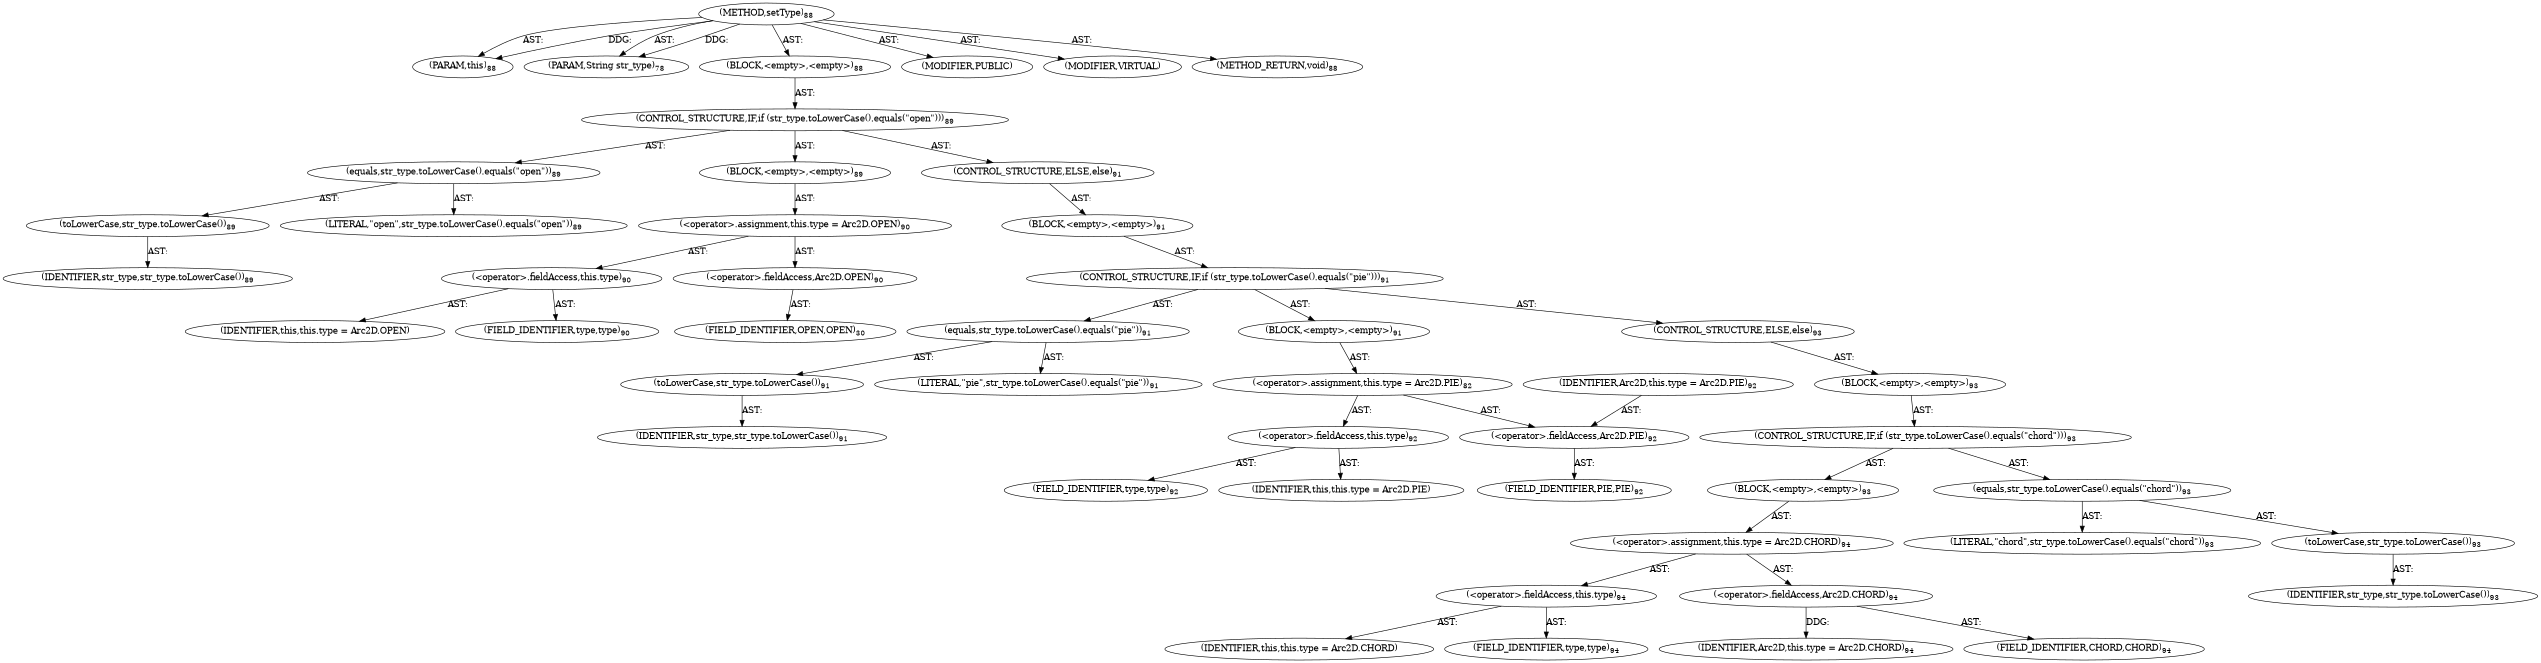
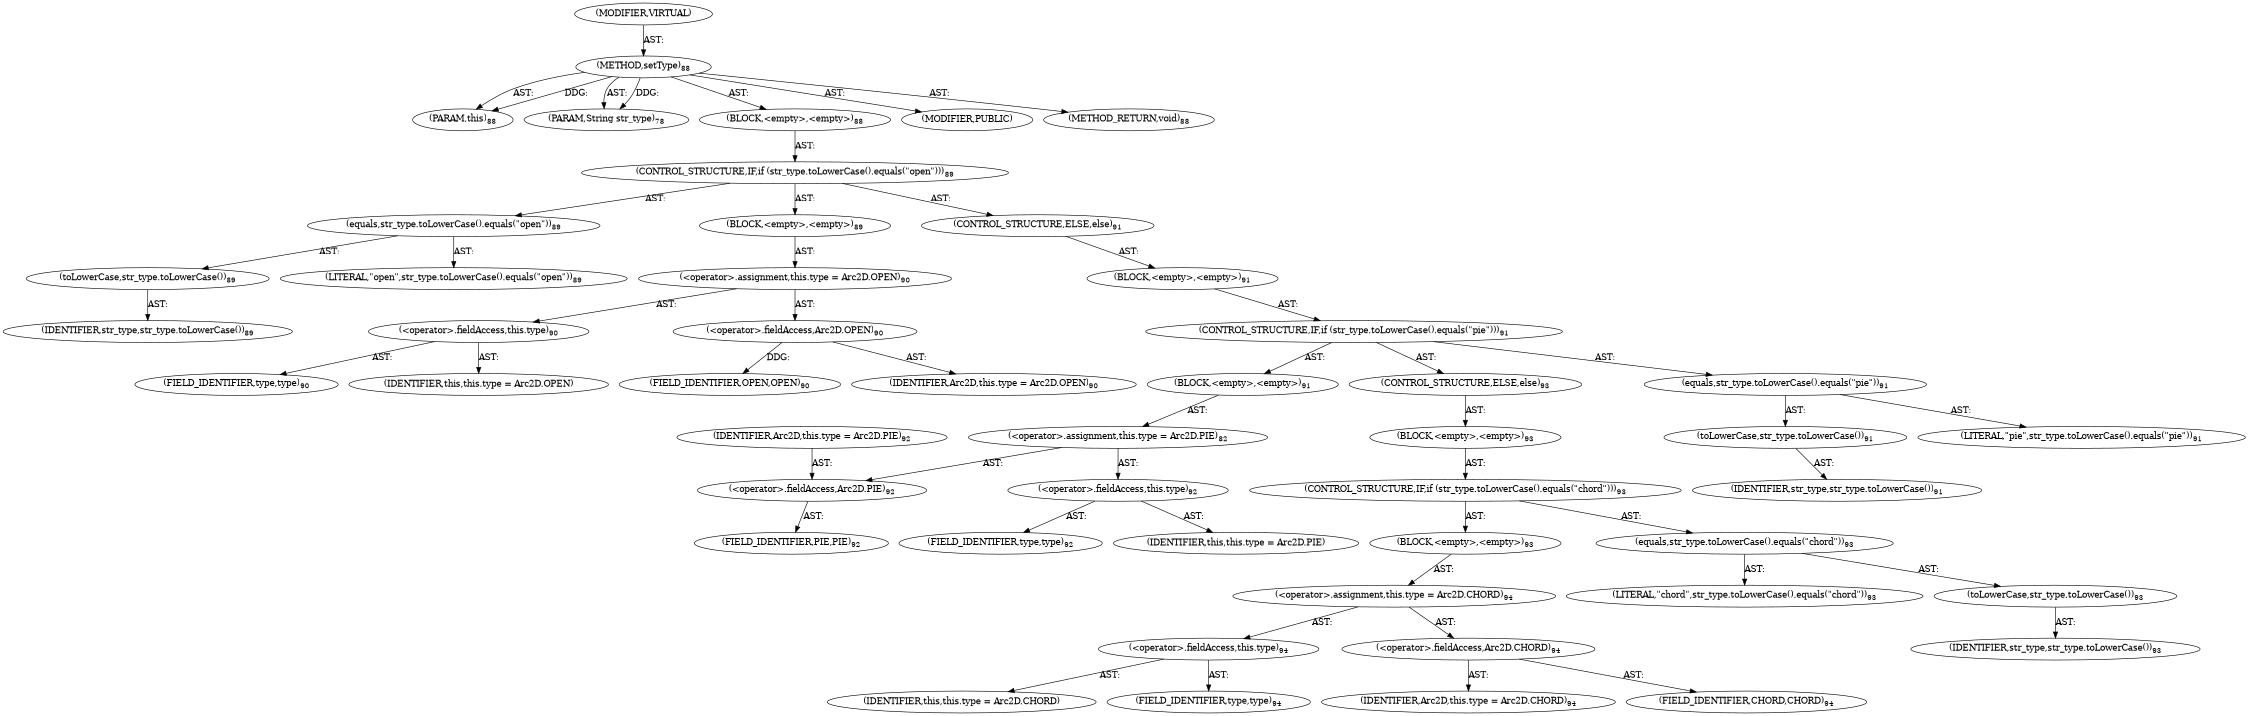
(936, 40) -> (644, 37)
(802, 305) -> (780, 358)
(861, 331) -> (805, 384)
none -> (994, 384)
(1819, 623) -> (1480, 676)
